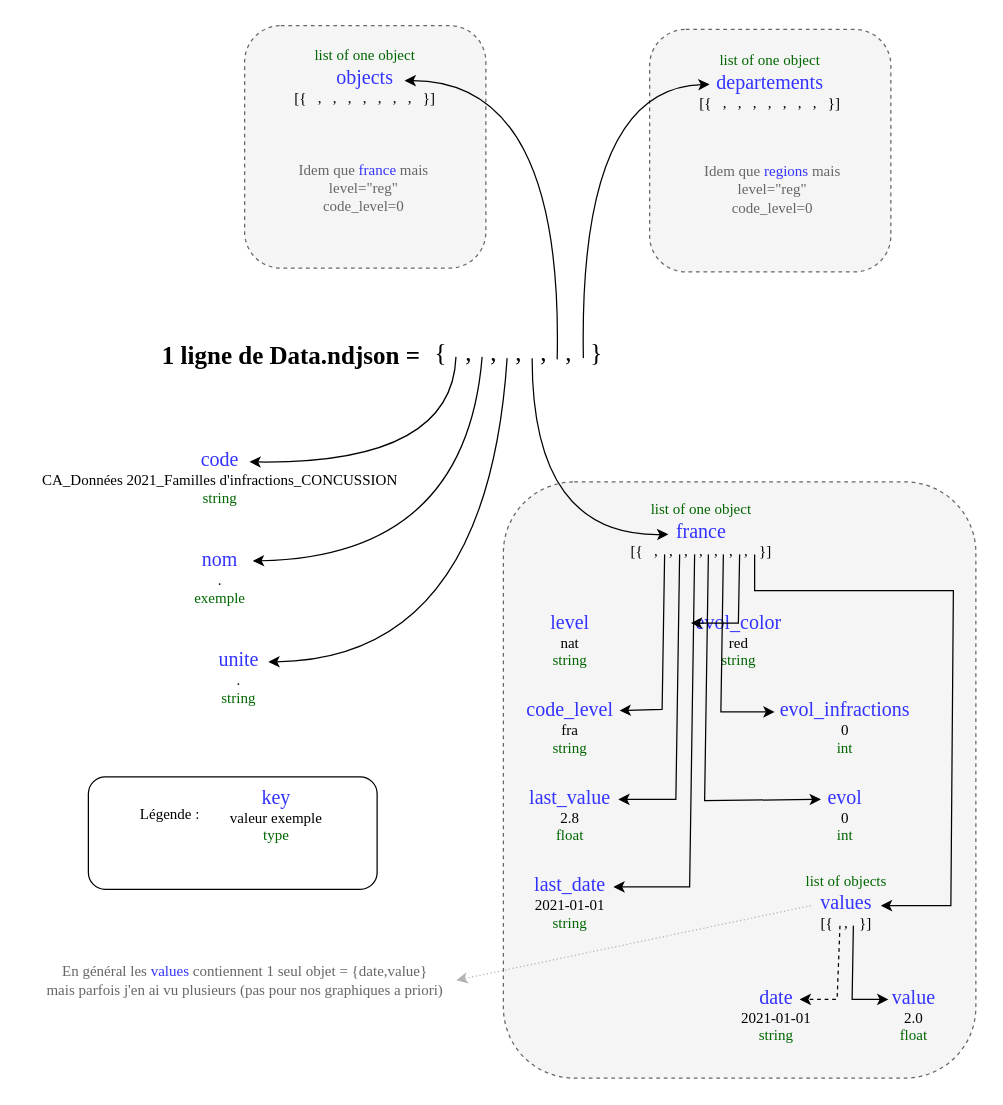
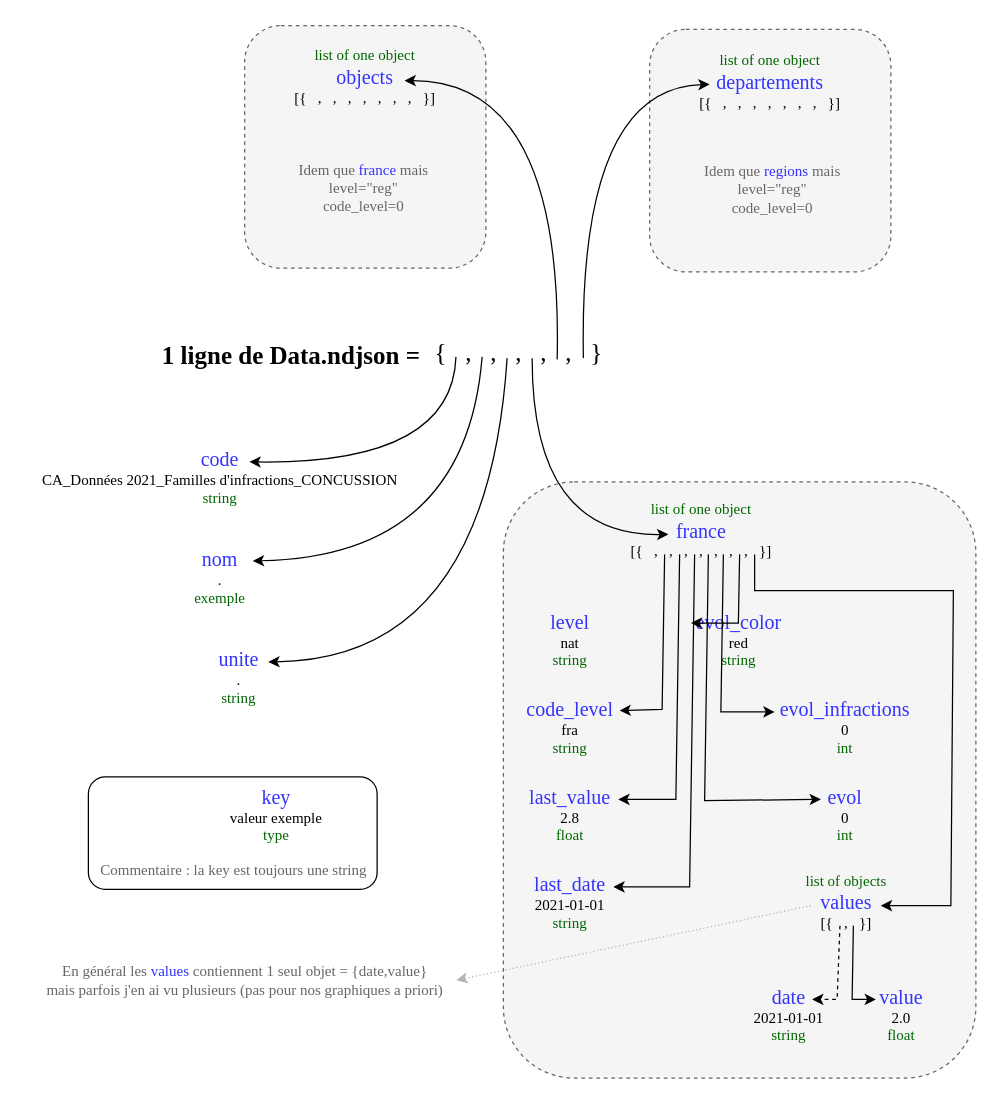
(169, 814) -> none
none -> (233, 871)
(776, 1014) -> (788, 1014)
(913, 1014) -> (901, 1014)
